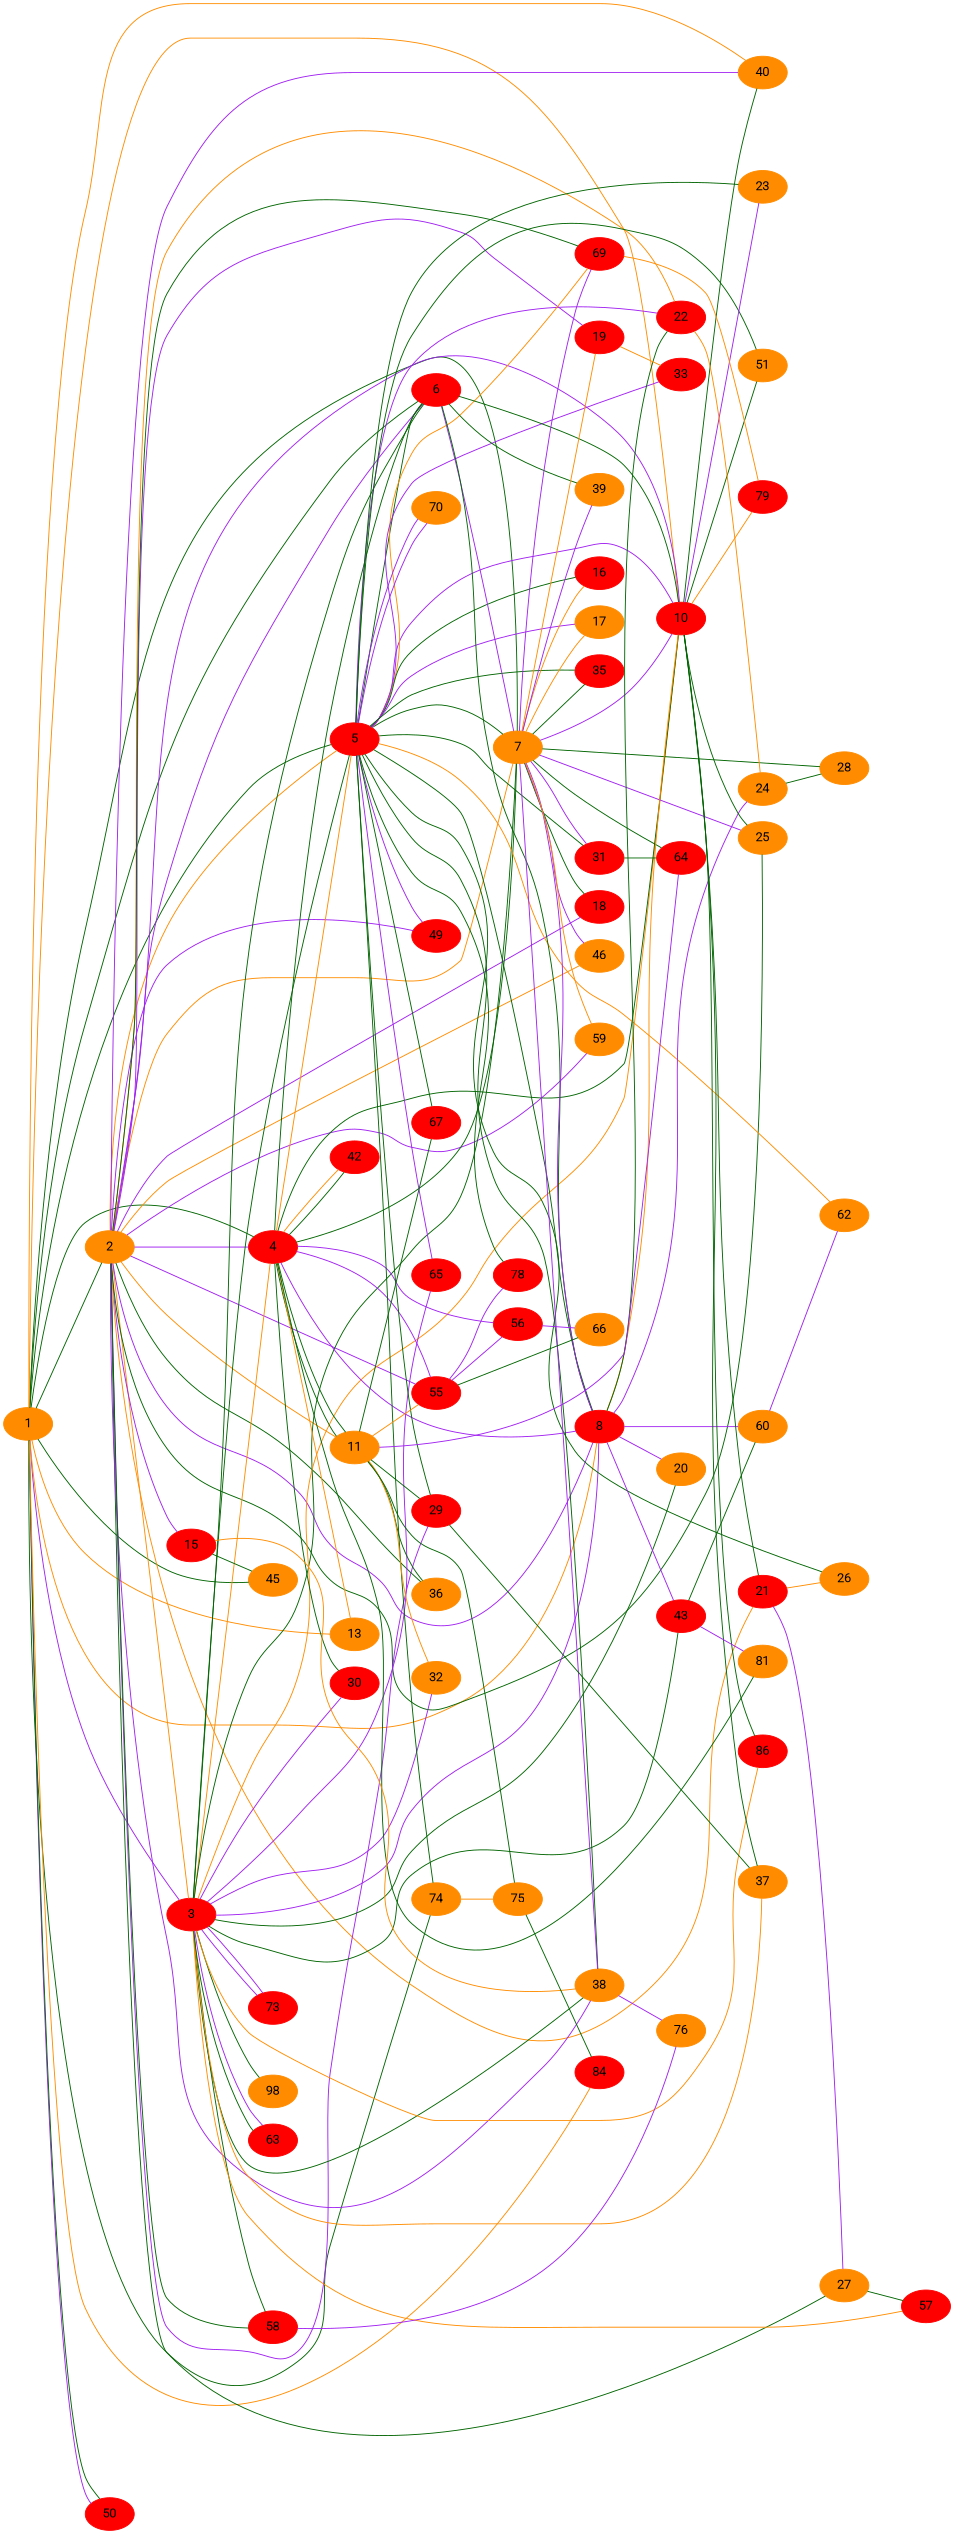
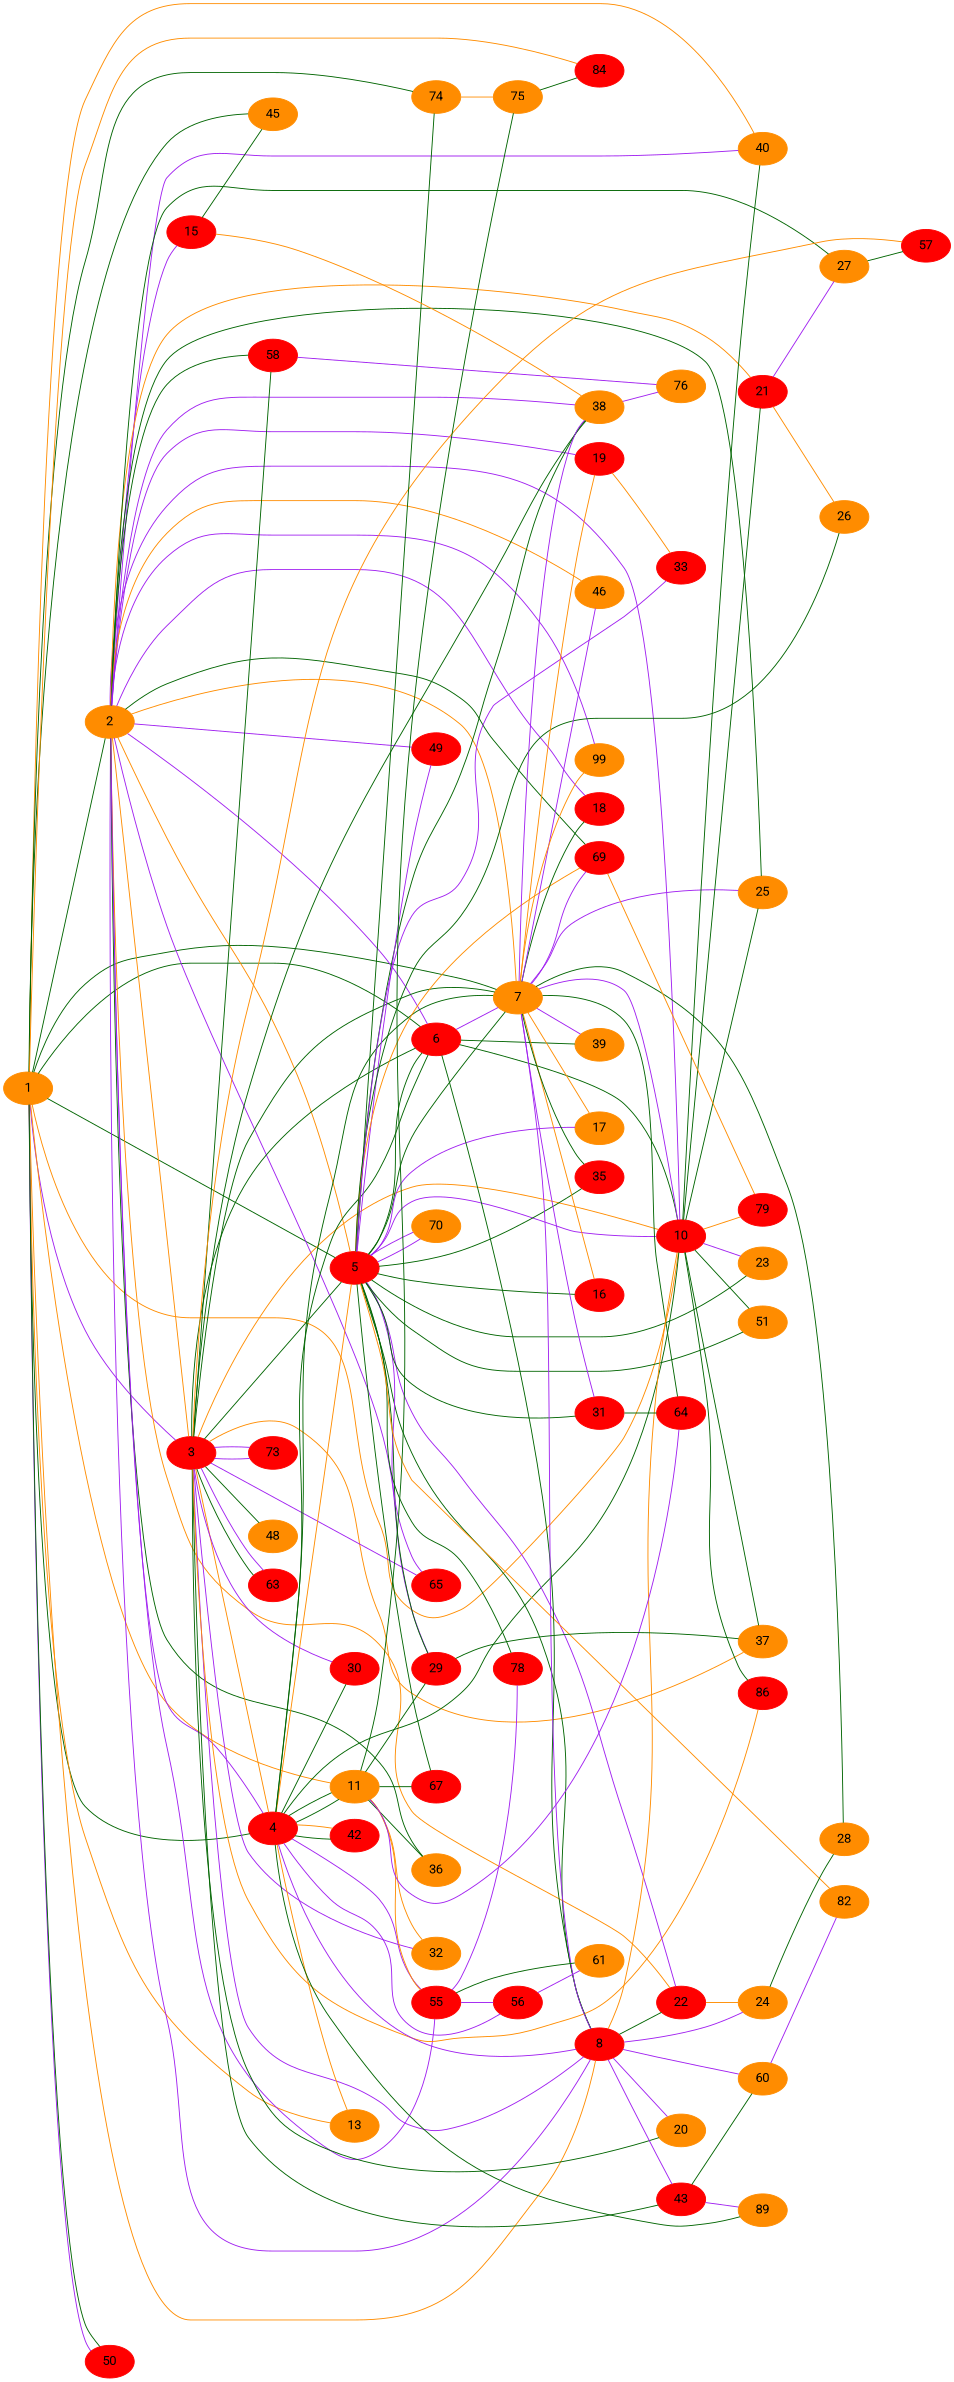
(599, 1039) -> (599, 760)
(844, 1215) -> (844, 1902)
(599, 1330) -> (599, 1961)
(220, 1359) -> (92, 1502)
(763, 1662) -> (763, 2210)
(273, 2091) -> (273, 1536)
